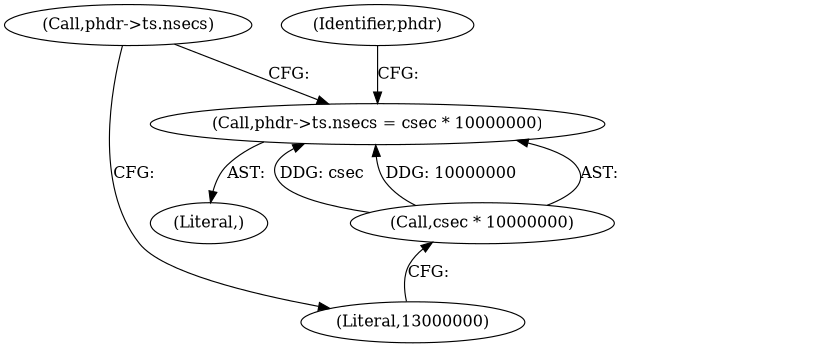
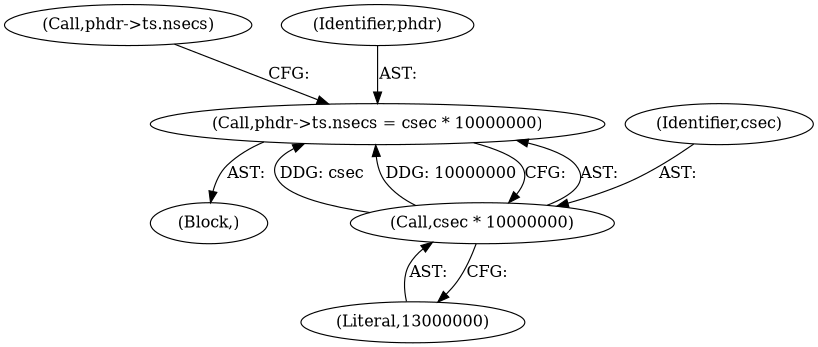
(401, 75) -> (401, 75)
none -> (719, 124)
none -> (513, 158)
(209, 223) -> (209, 223)
(136, 238) -> (464, 271)
(431, 273) -> (431, 273)
